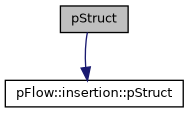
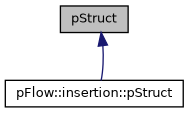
(85, 50) -> (103, 63)
